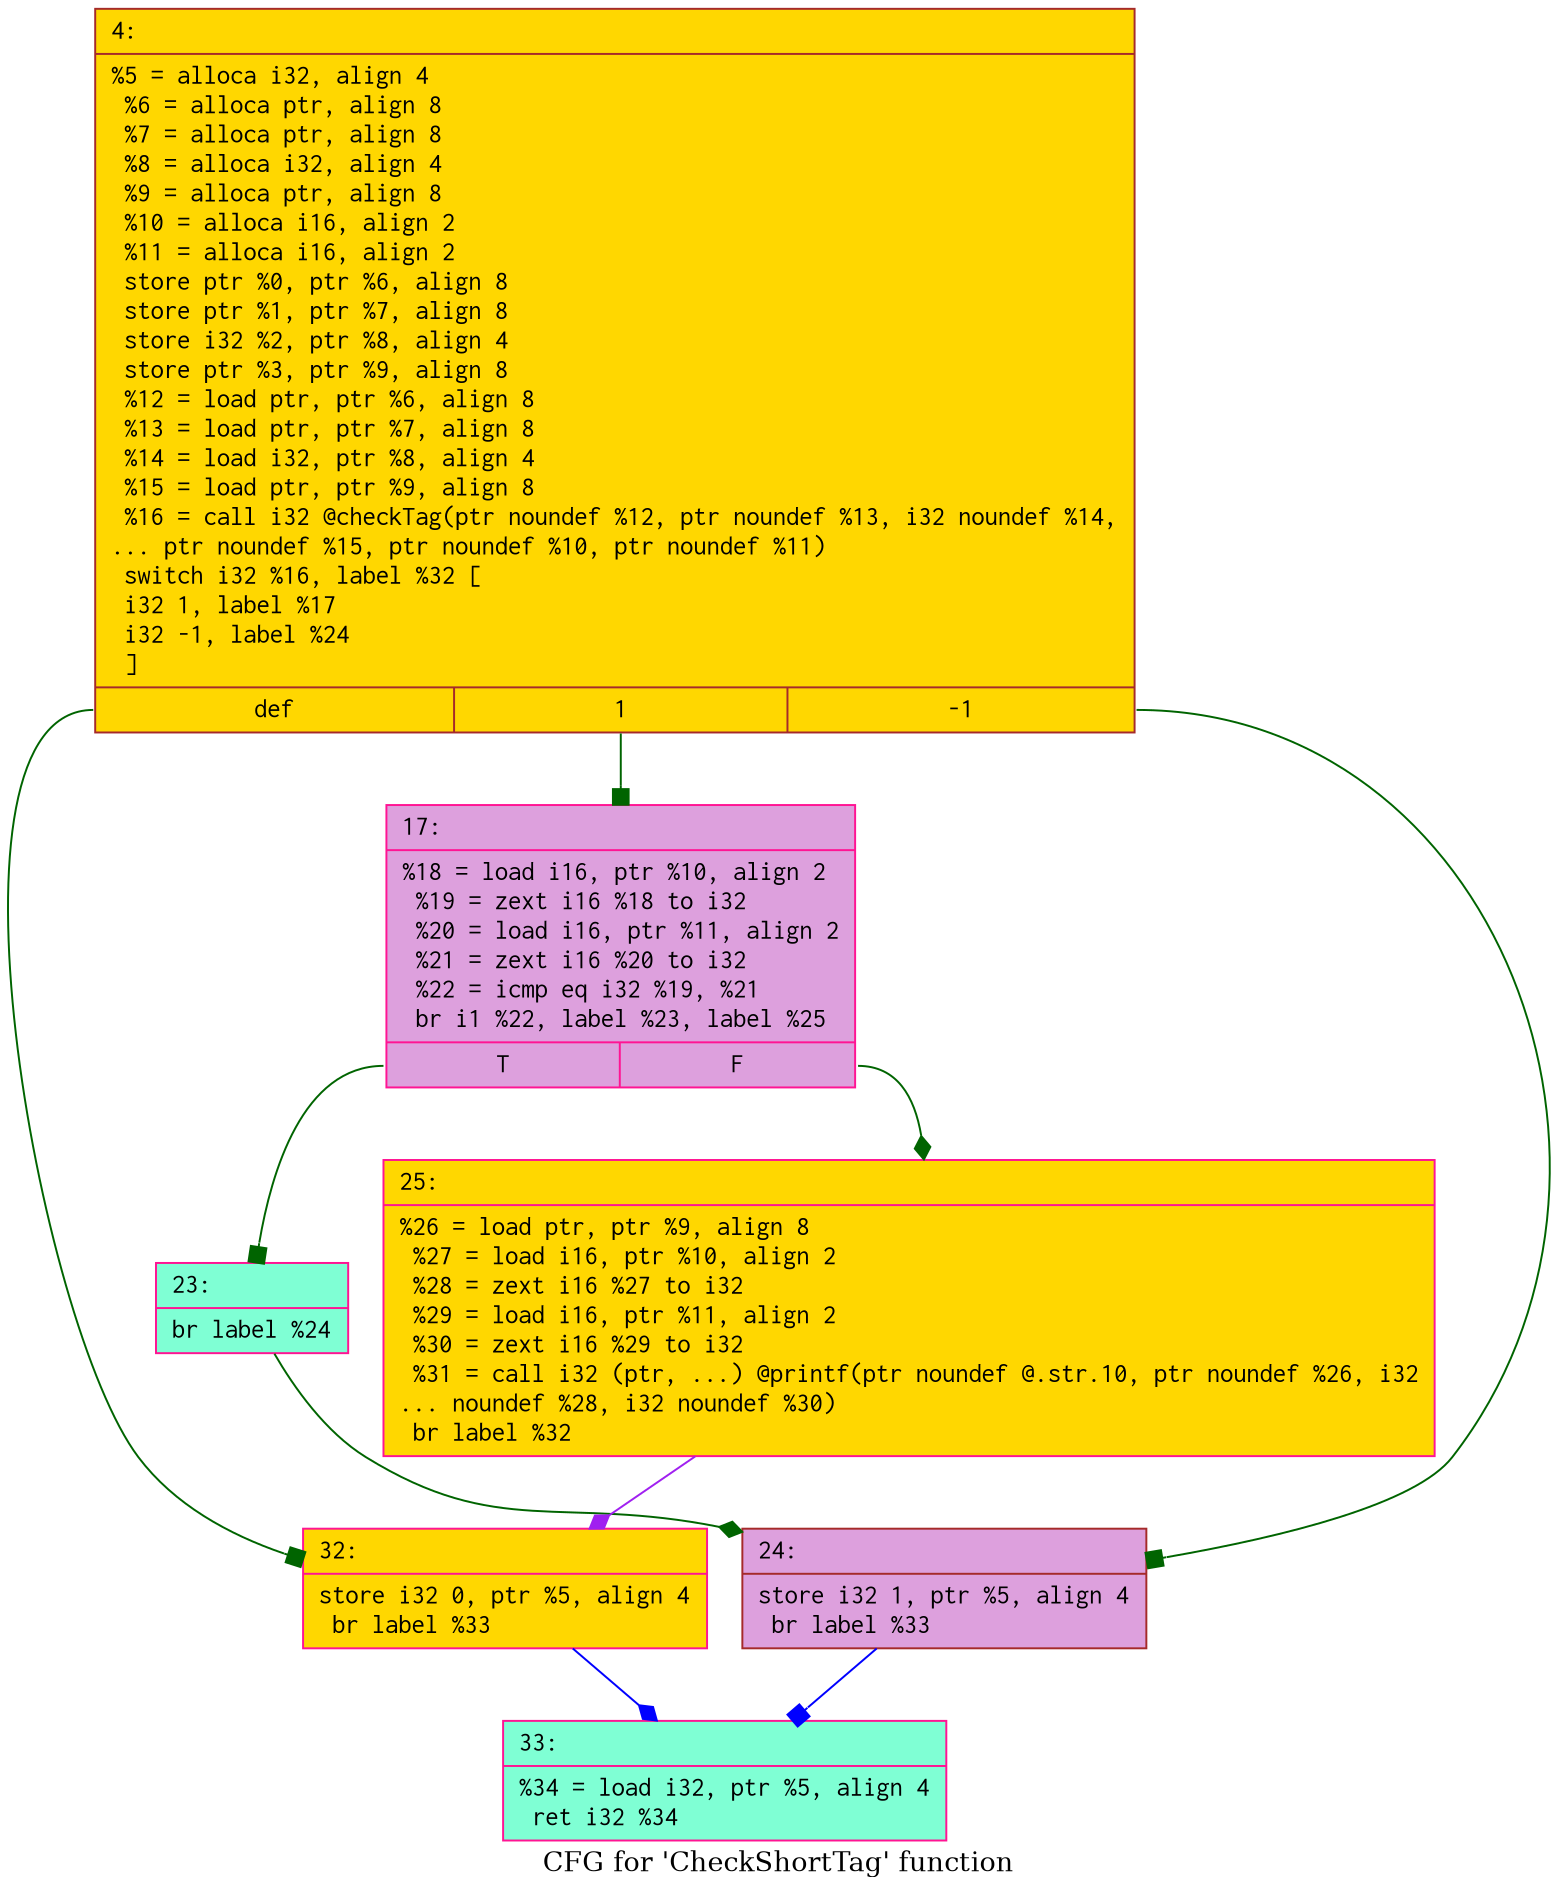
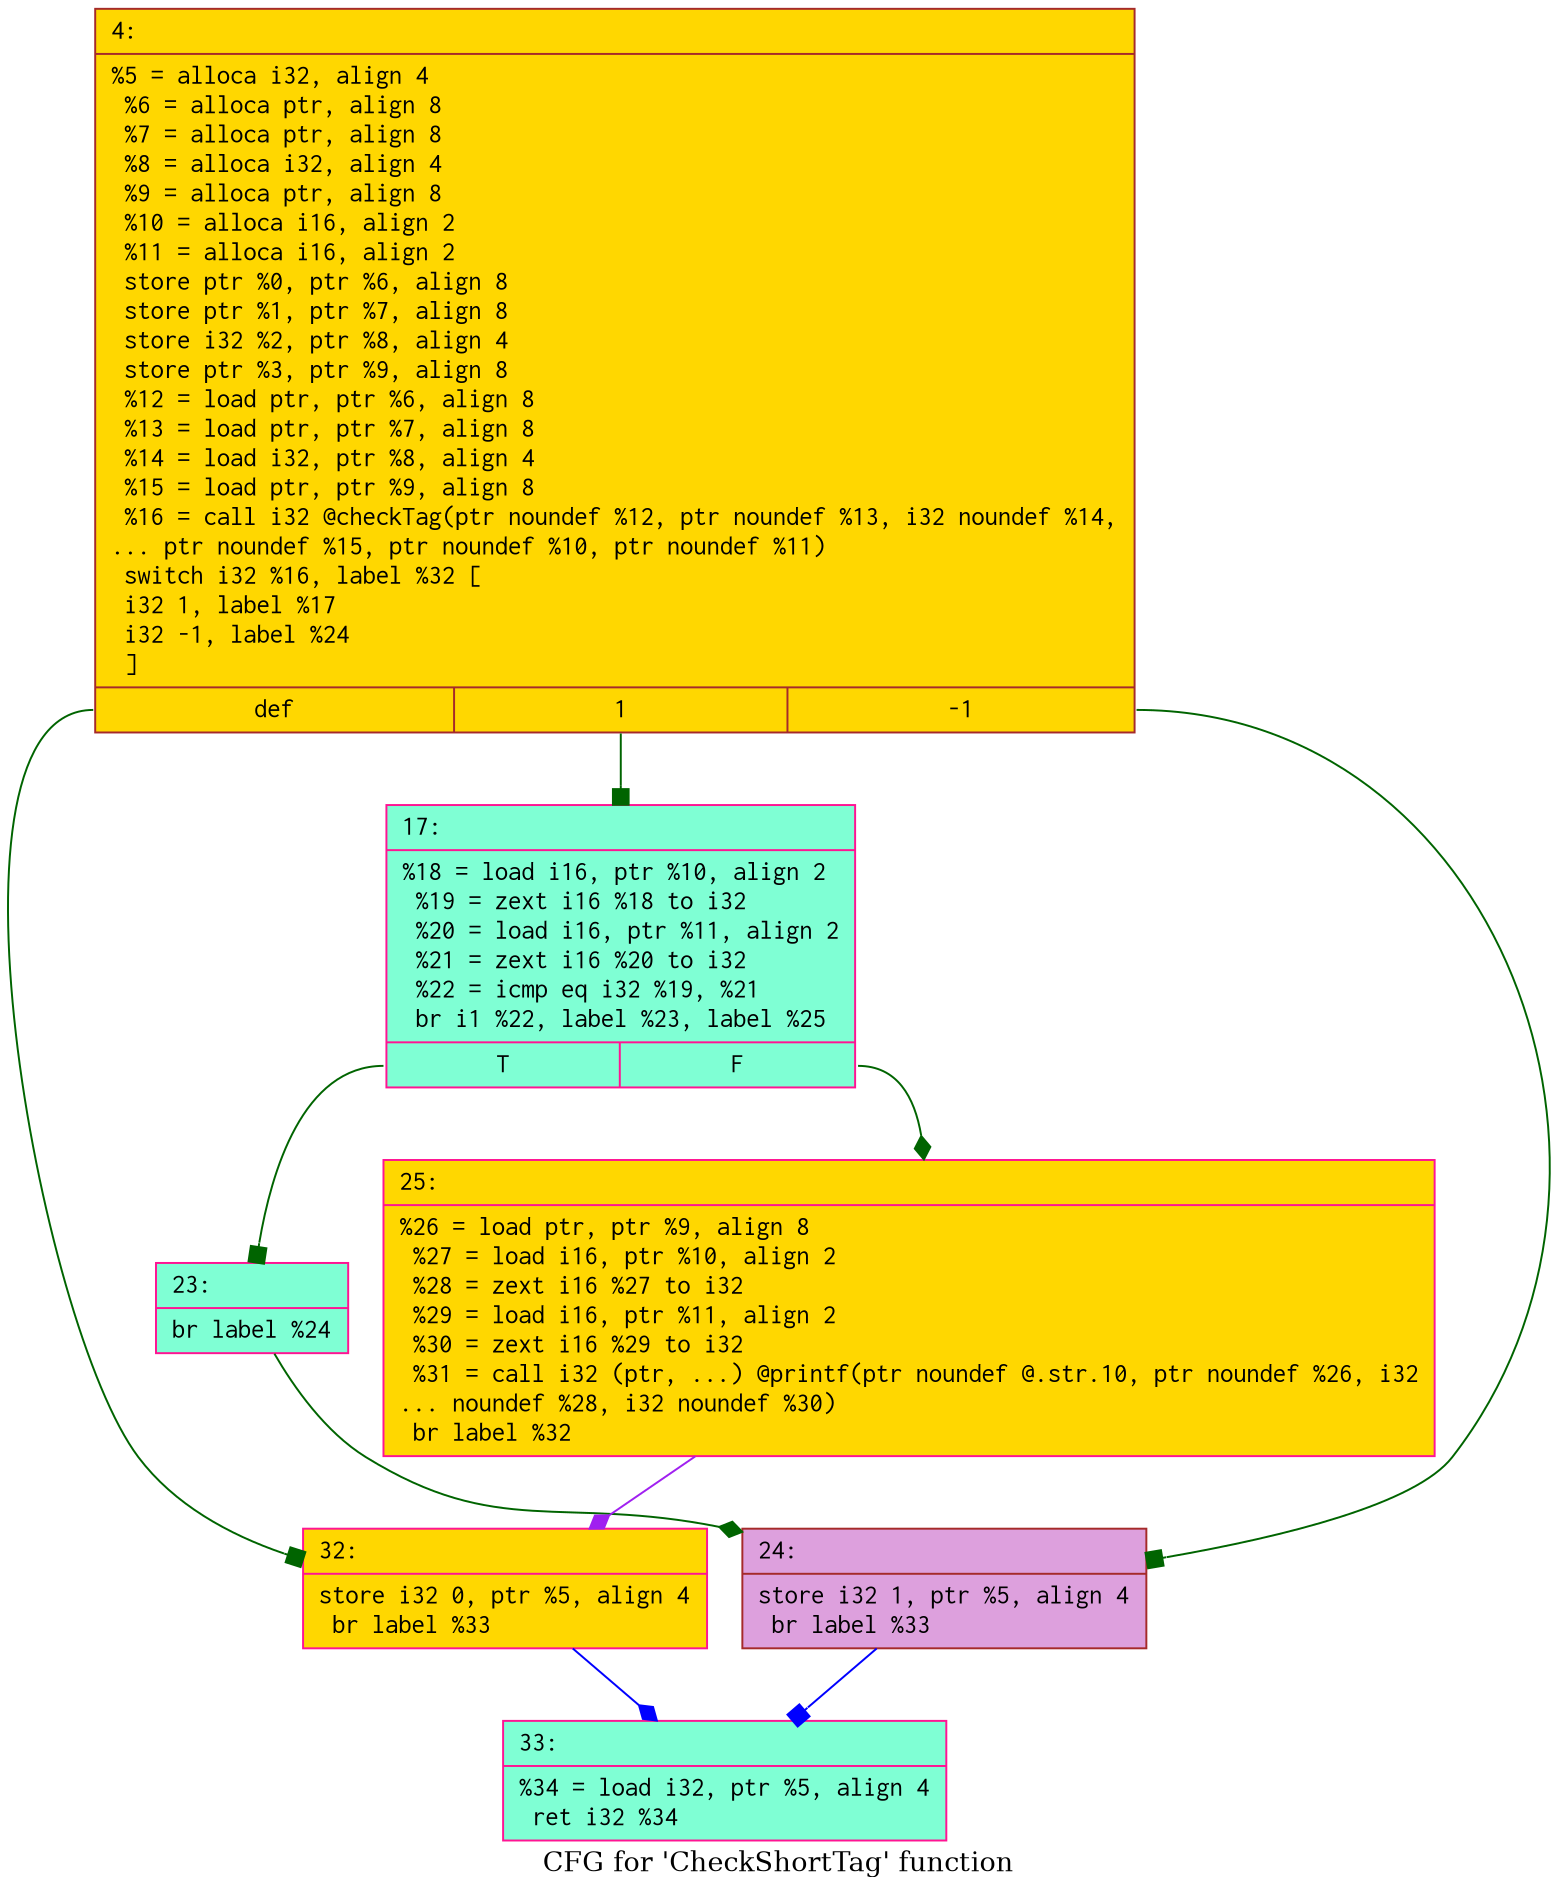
(621, 946) -> (621, 946)
